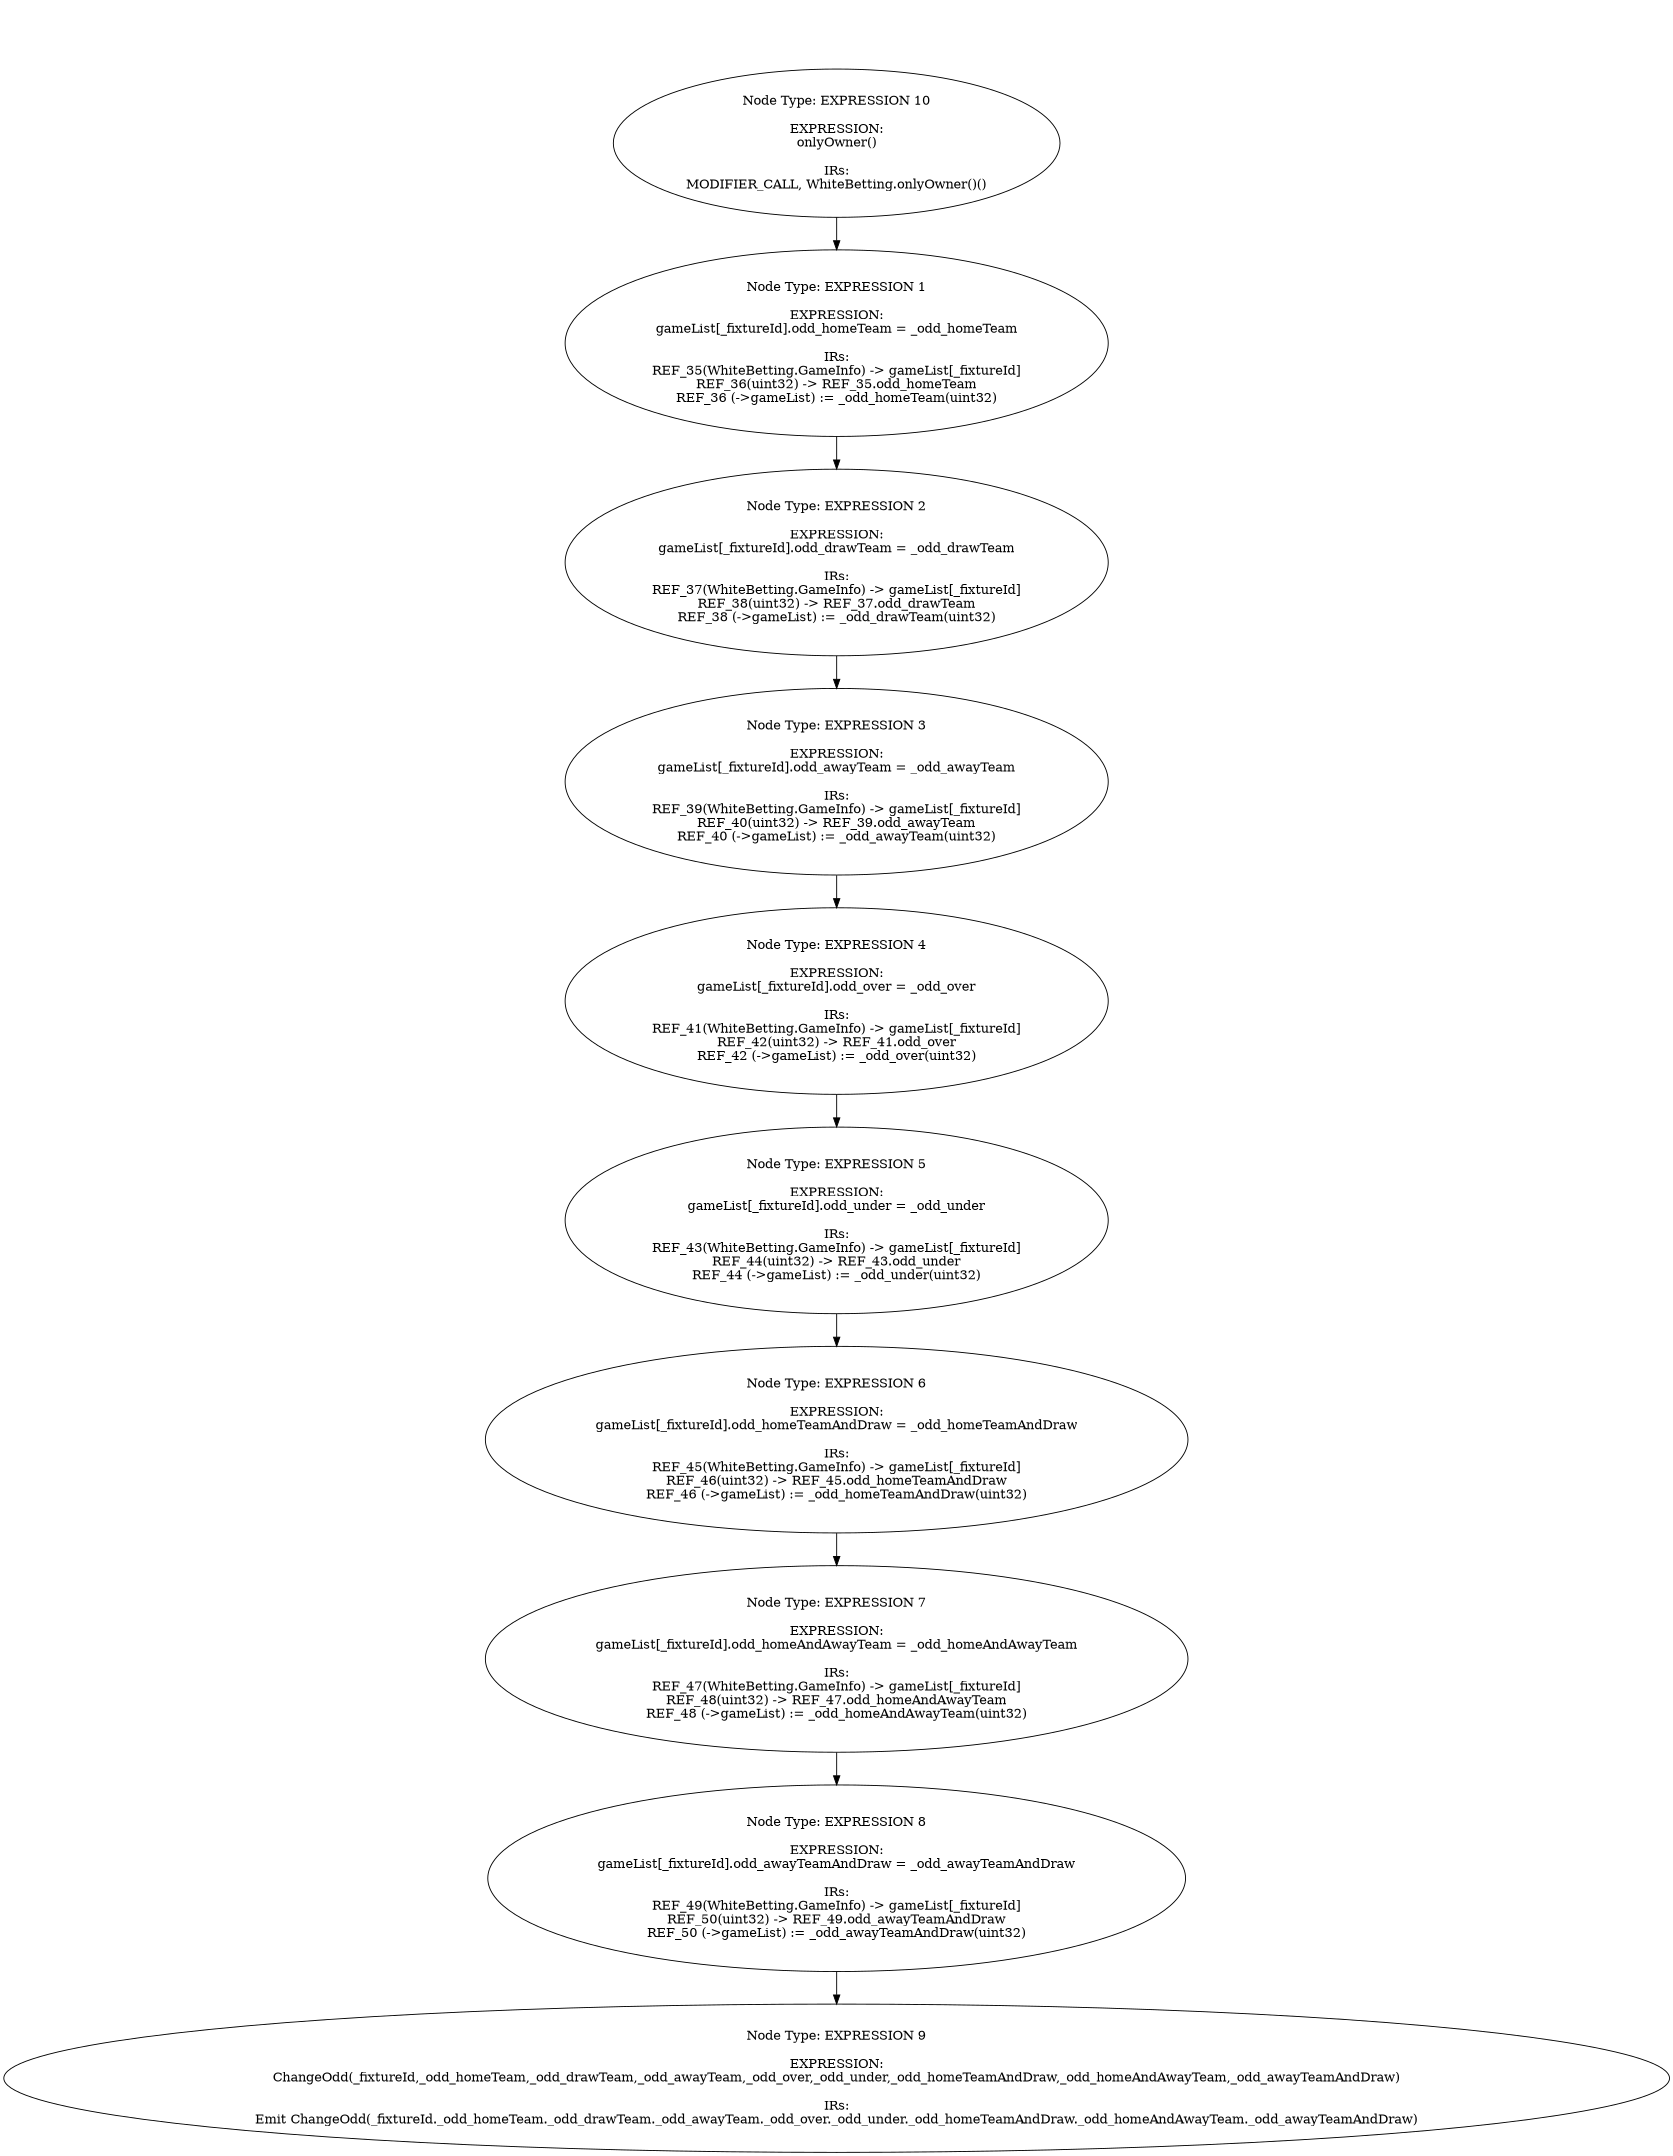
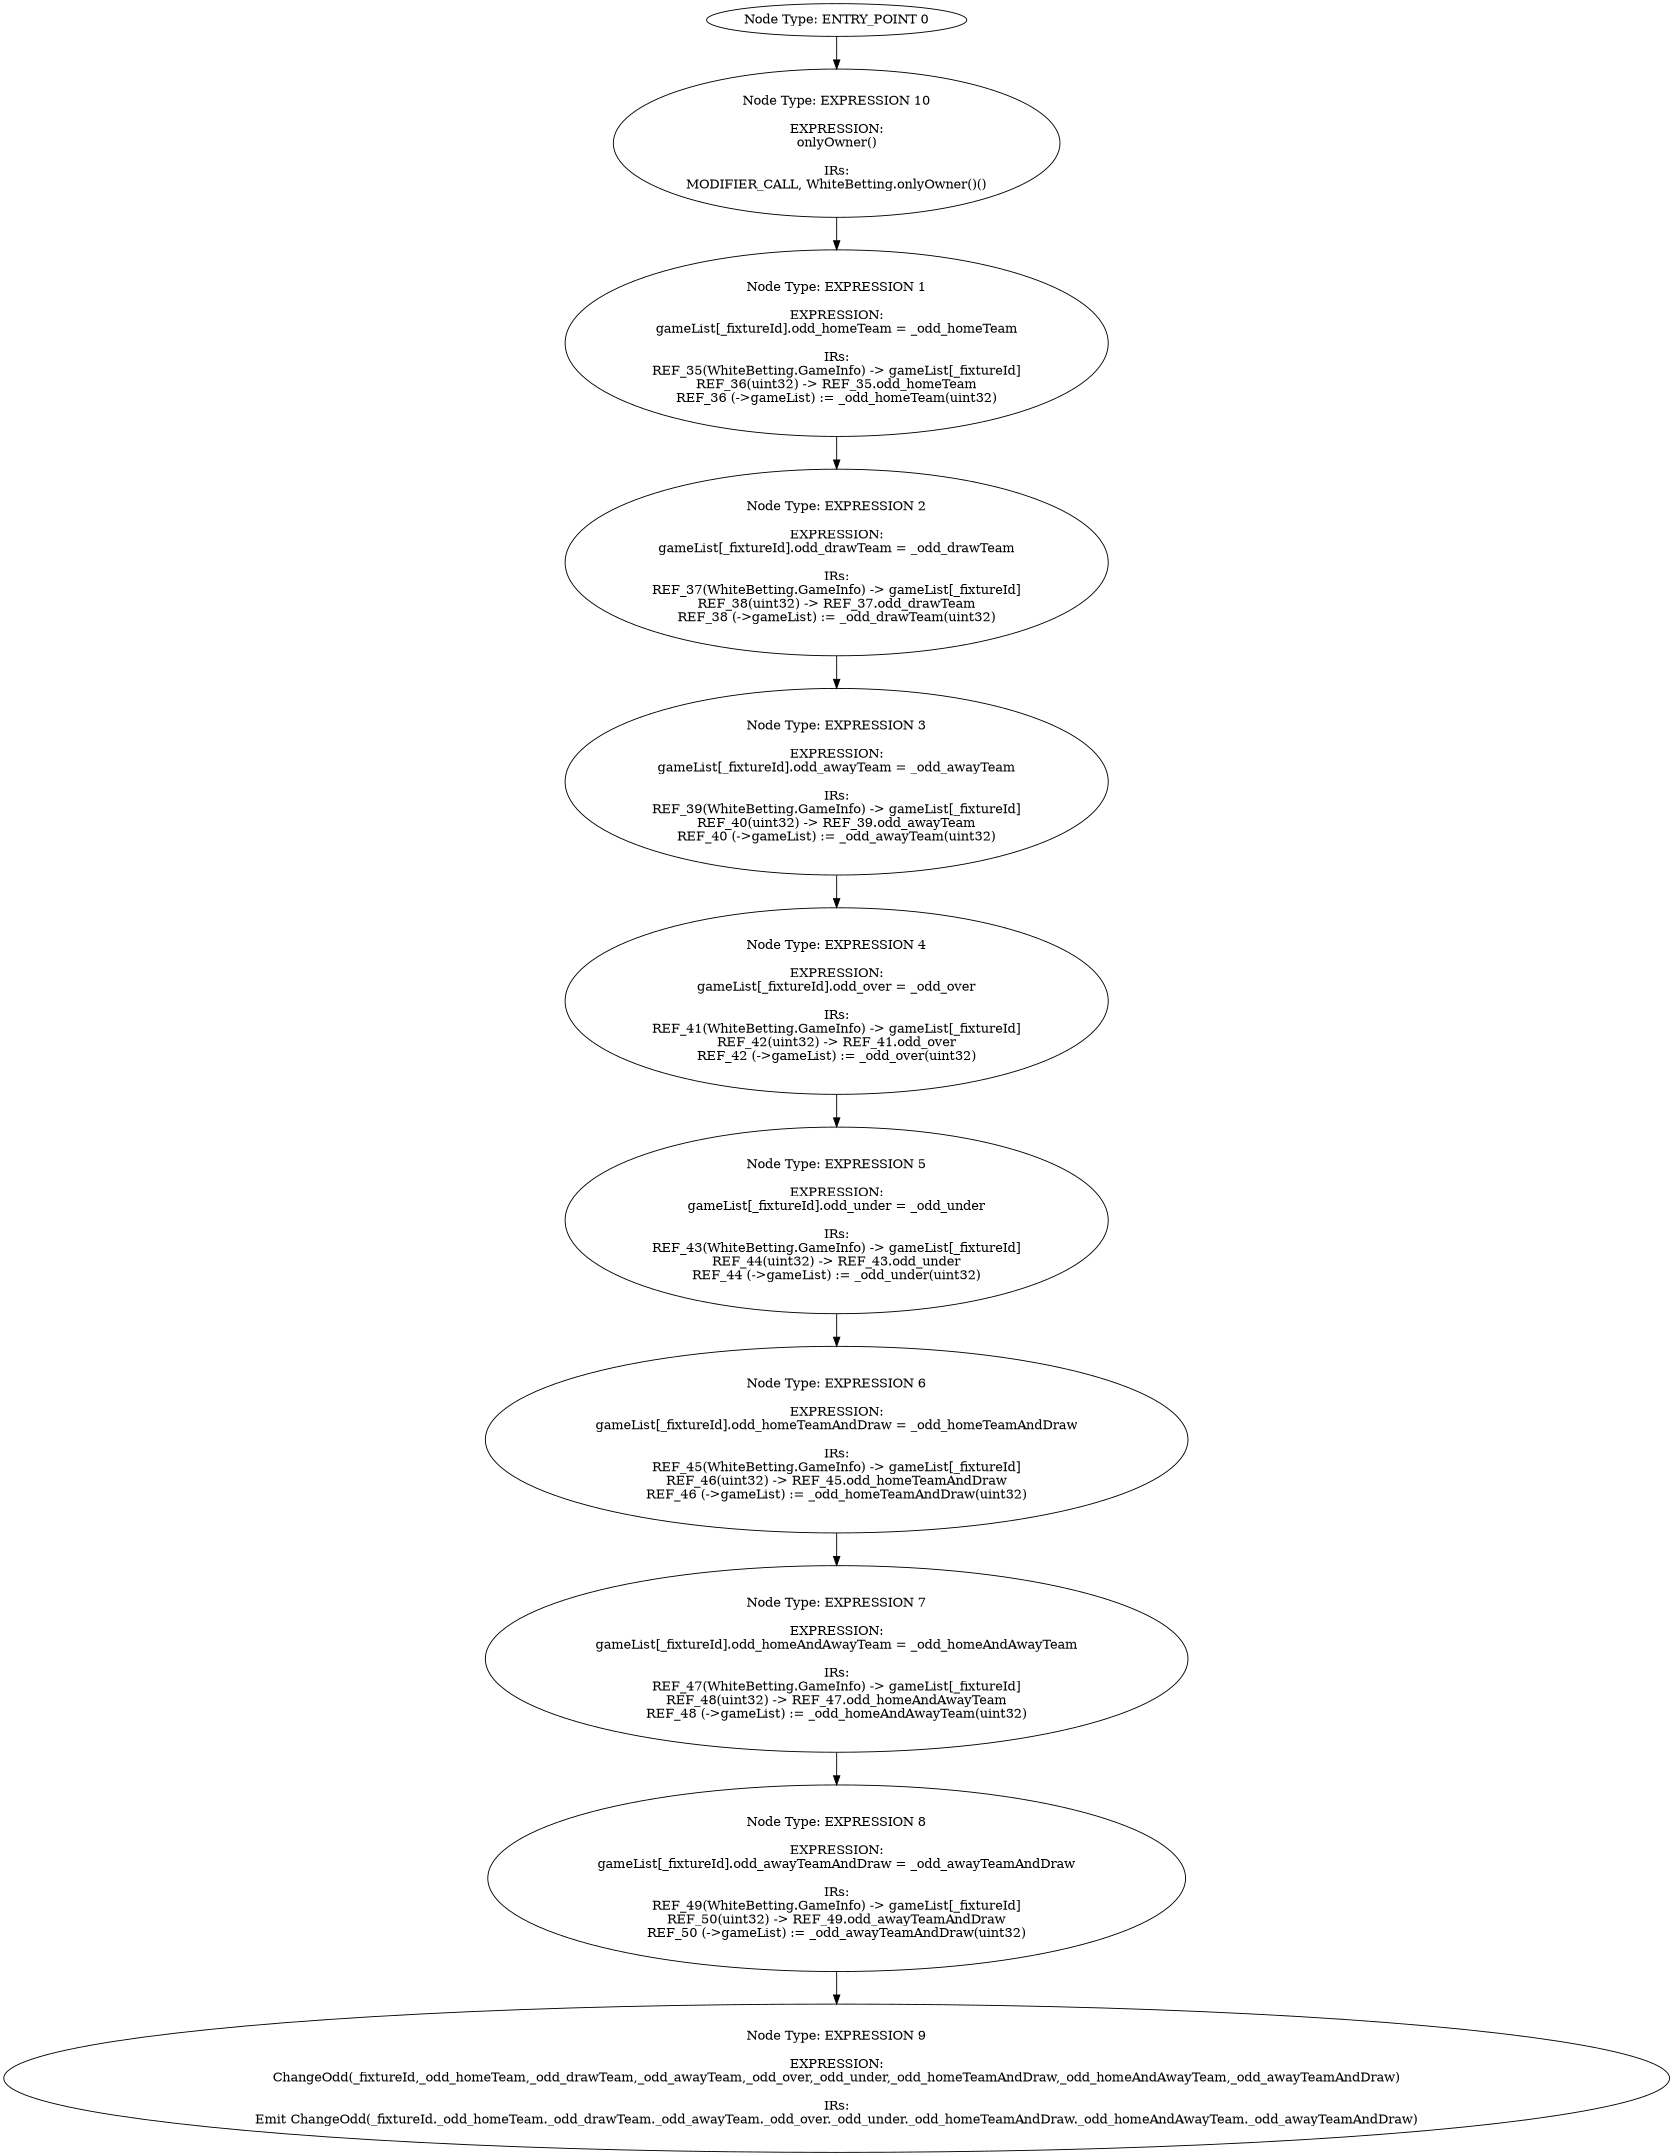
none -> (837, 20)
